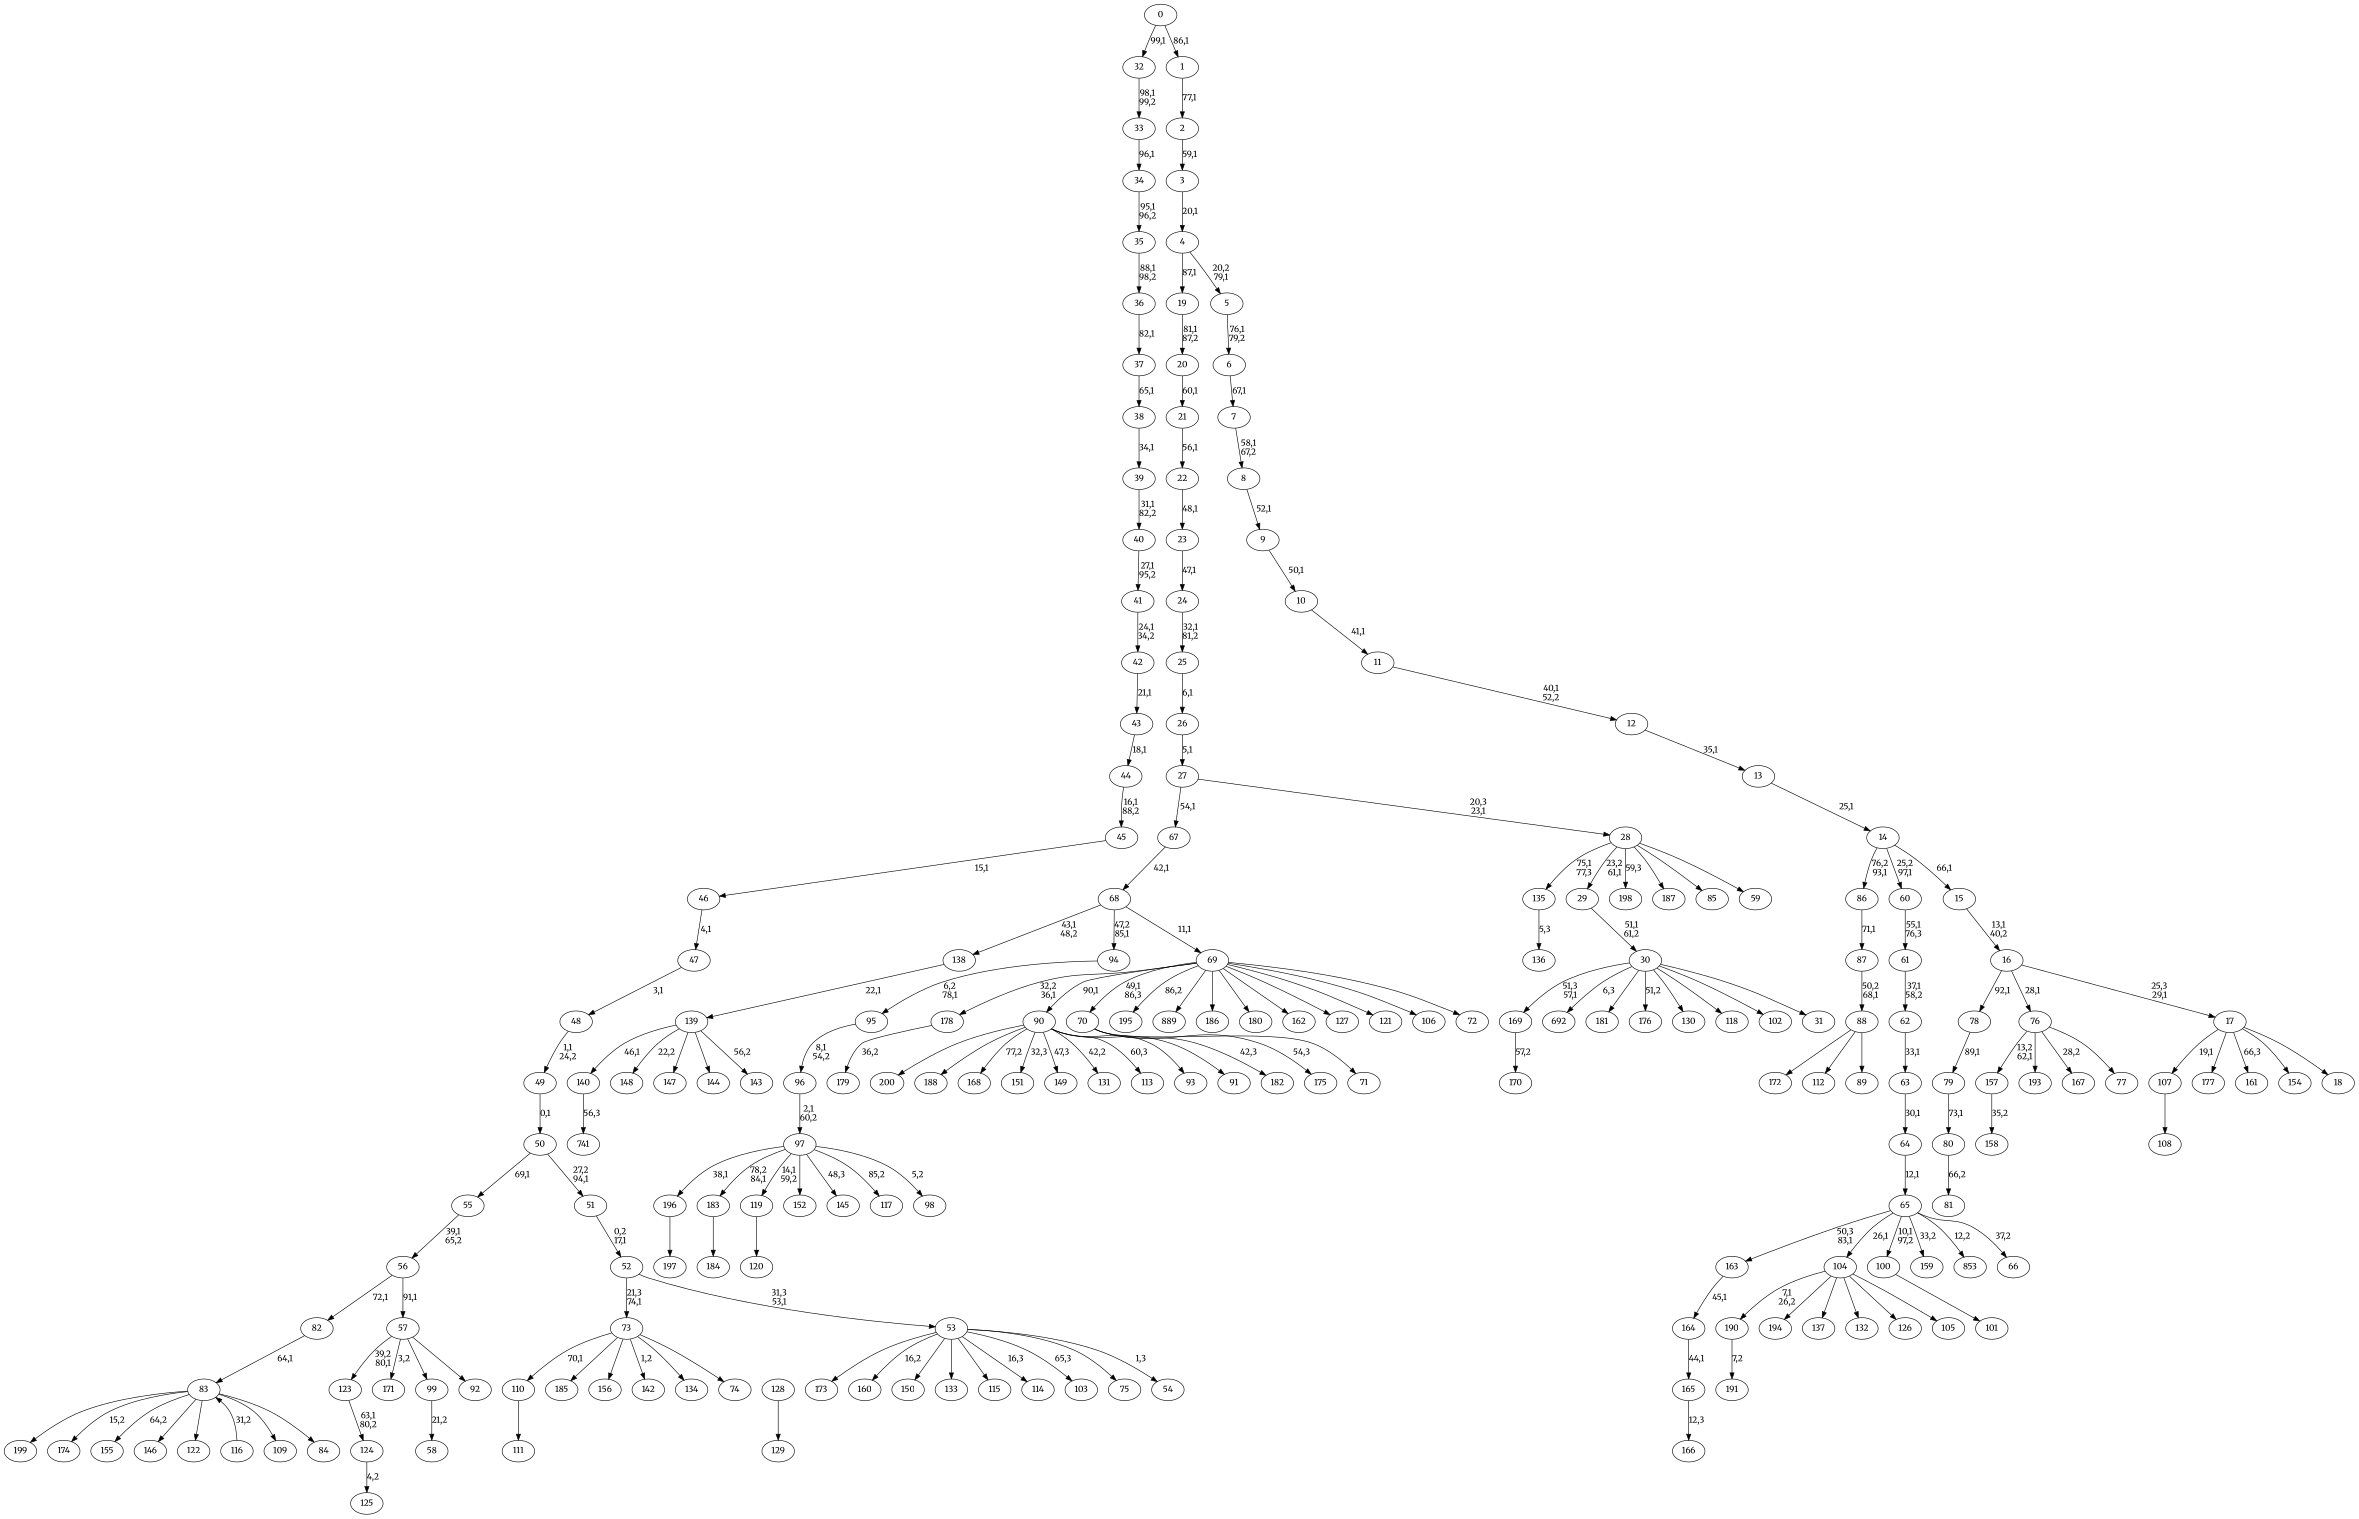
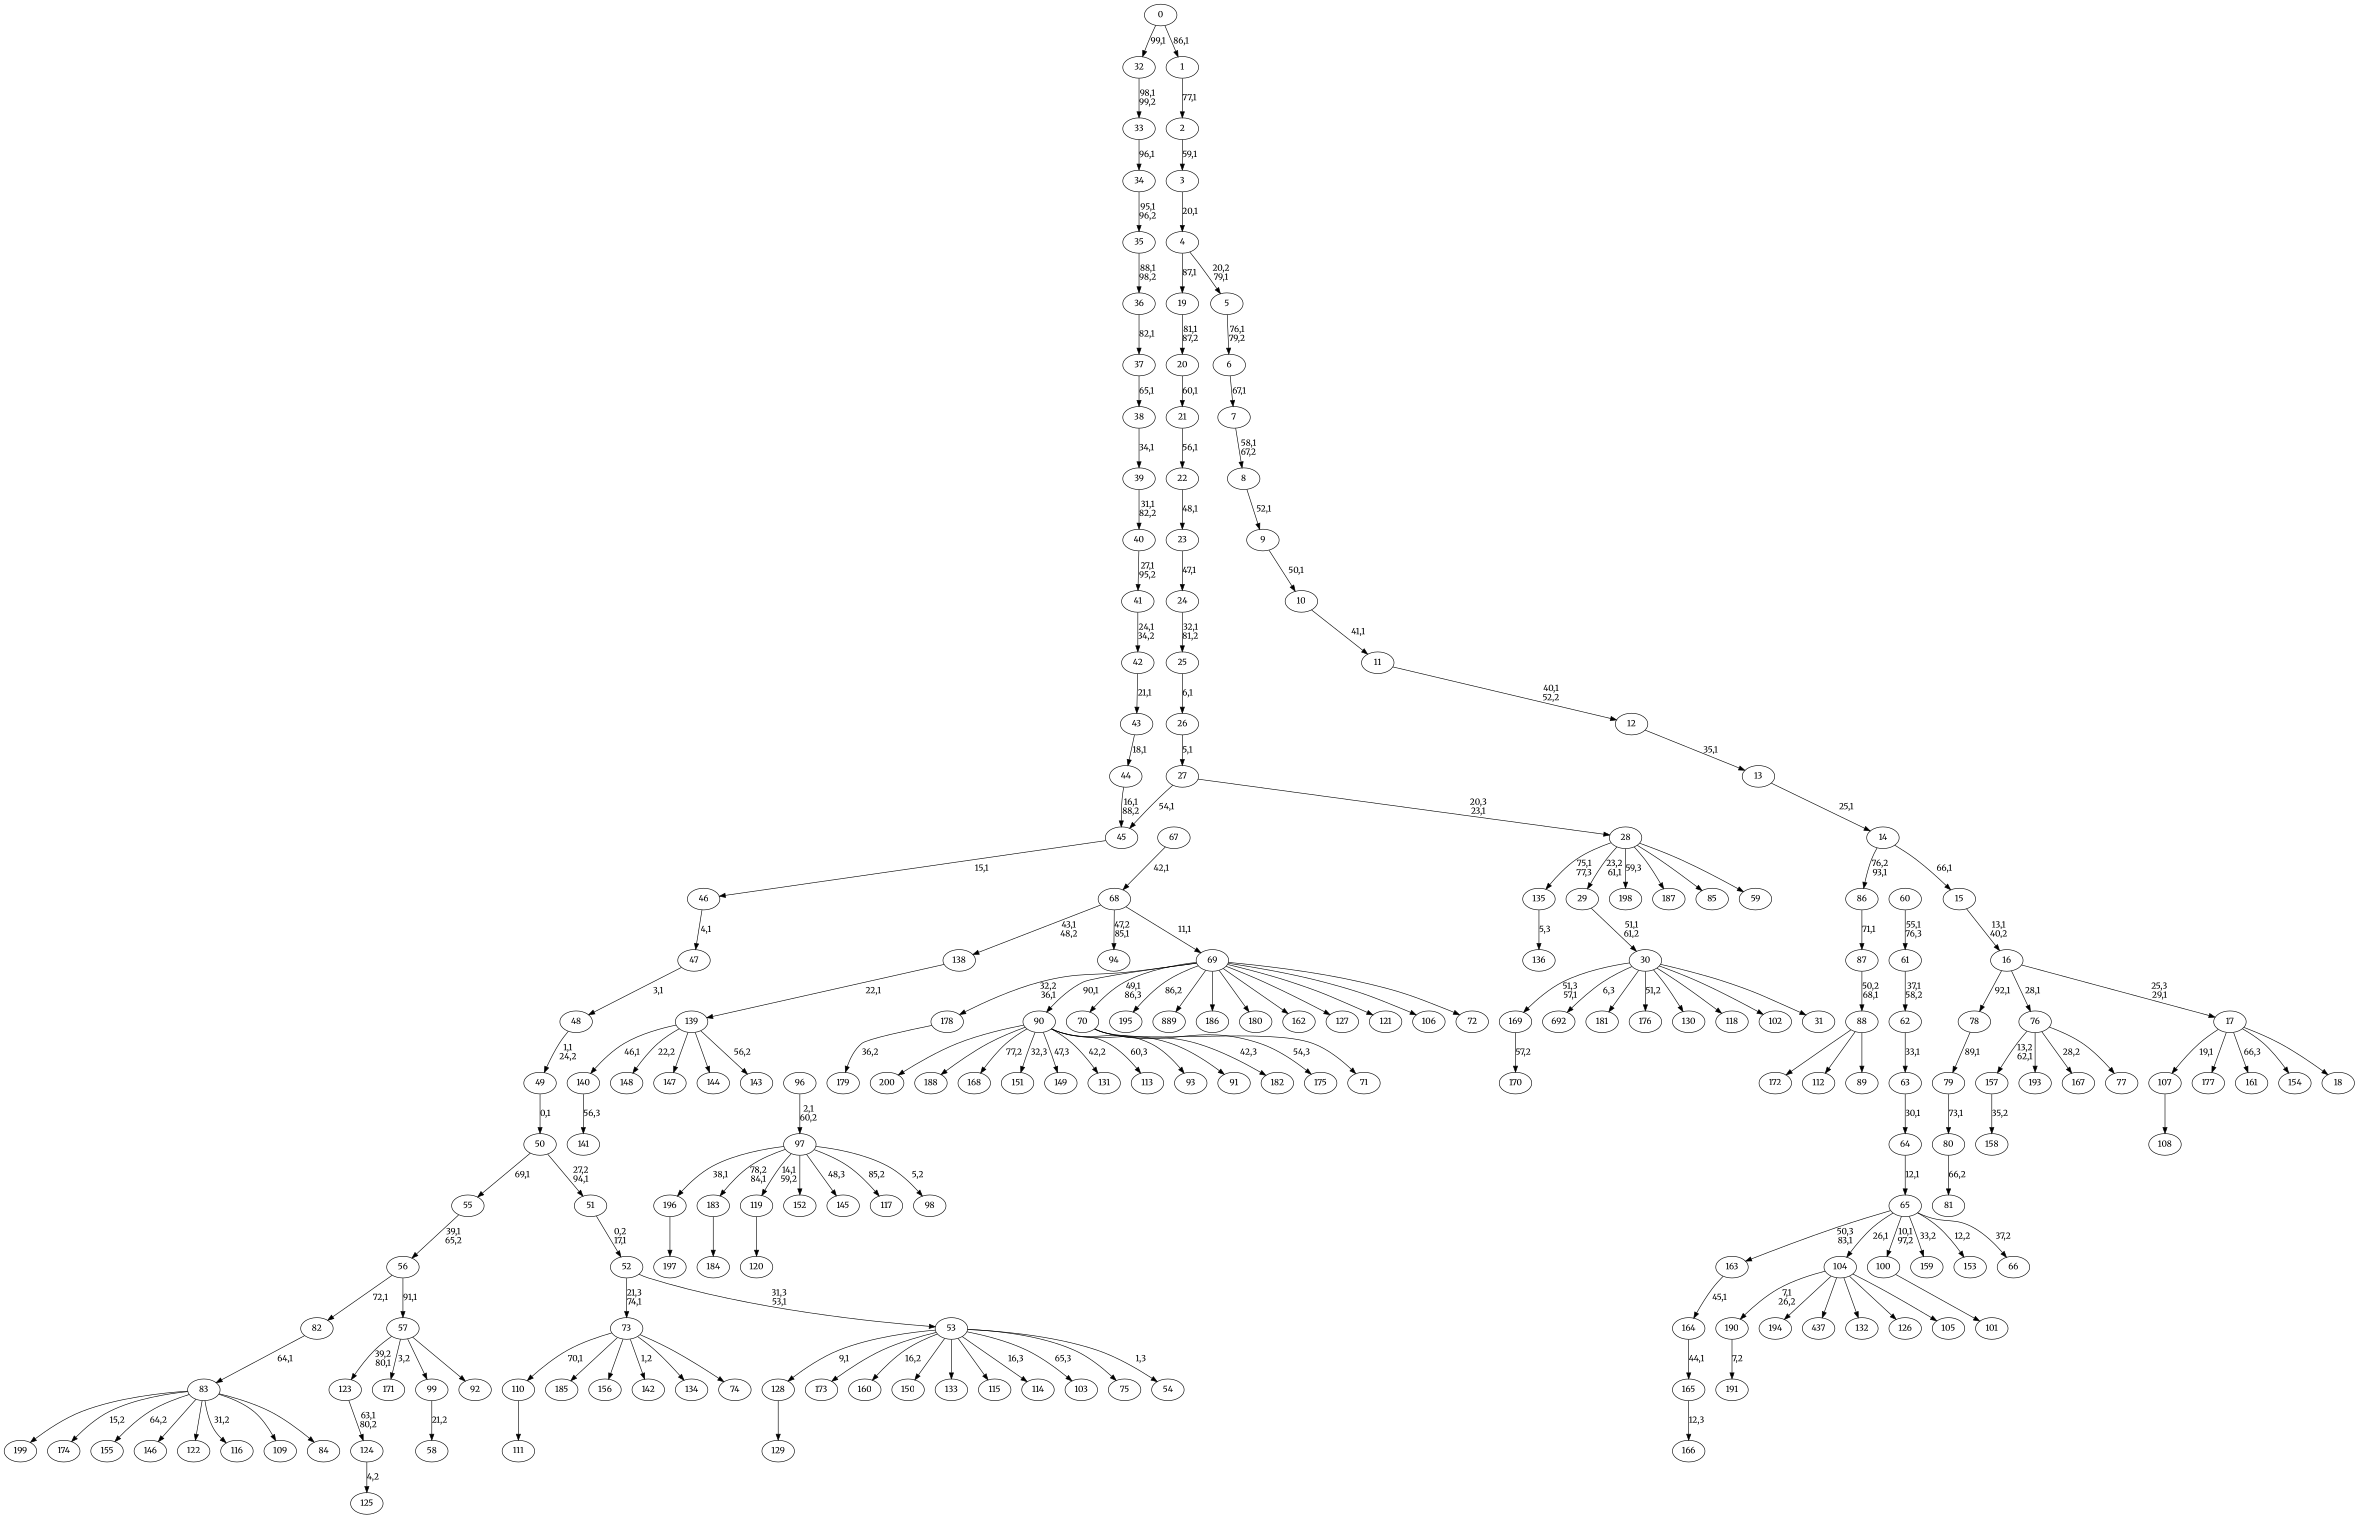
(1179, 804) -> (1153, 804)
(1893, 866) -> none
(871, 1022) -> none
(583, 1144) -> (583, 1144)
(1970, 1267) -> (1970, 1267)
(1819, 1328) -> (1819, 1328)
none -> (860, 1343)
(233, 1419) -> (210, 1421)
